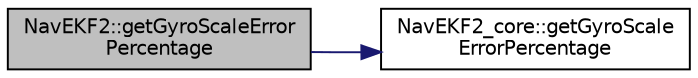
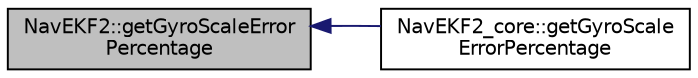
(336, 52) -> (356, 26)
